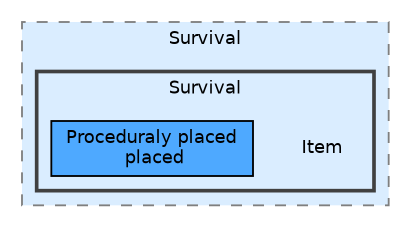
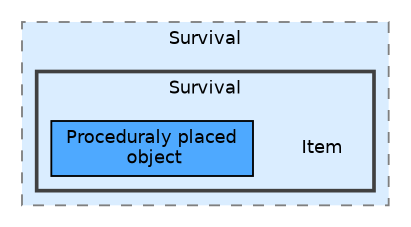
(152, 148) -> (152, 148)
